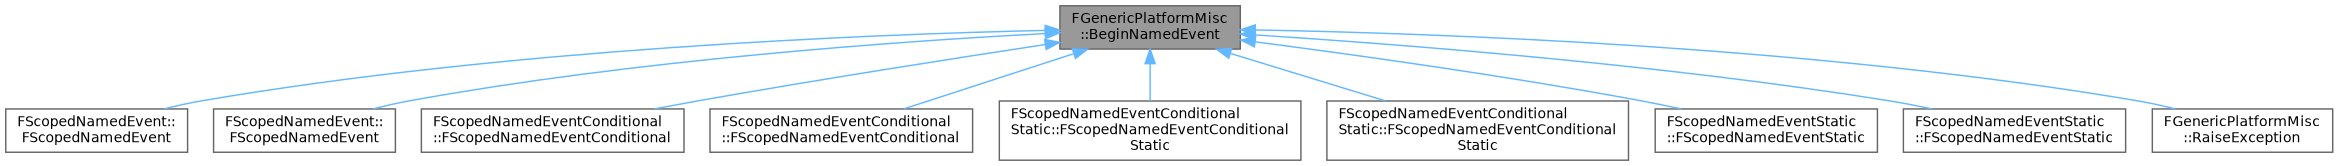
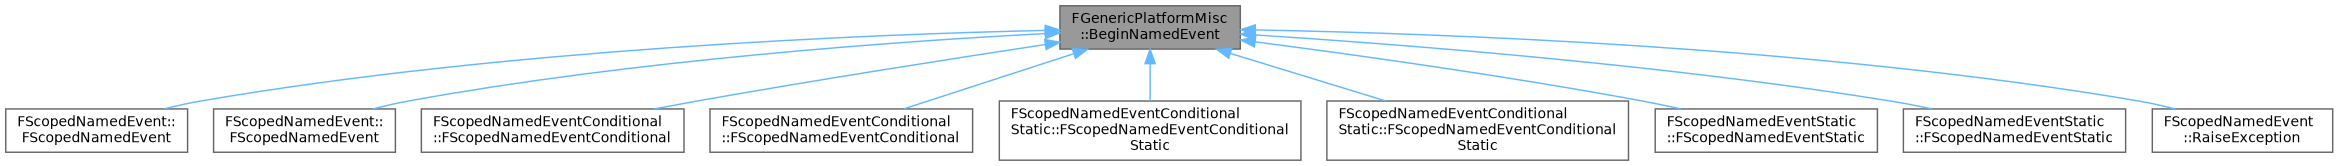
(2243, 131) -> (2243, 131)
